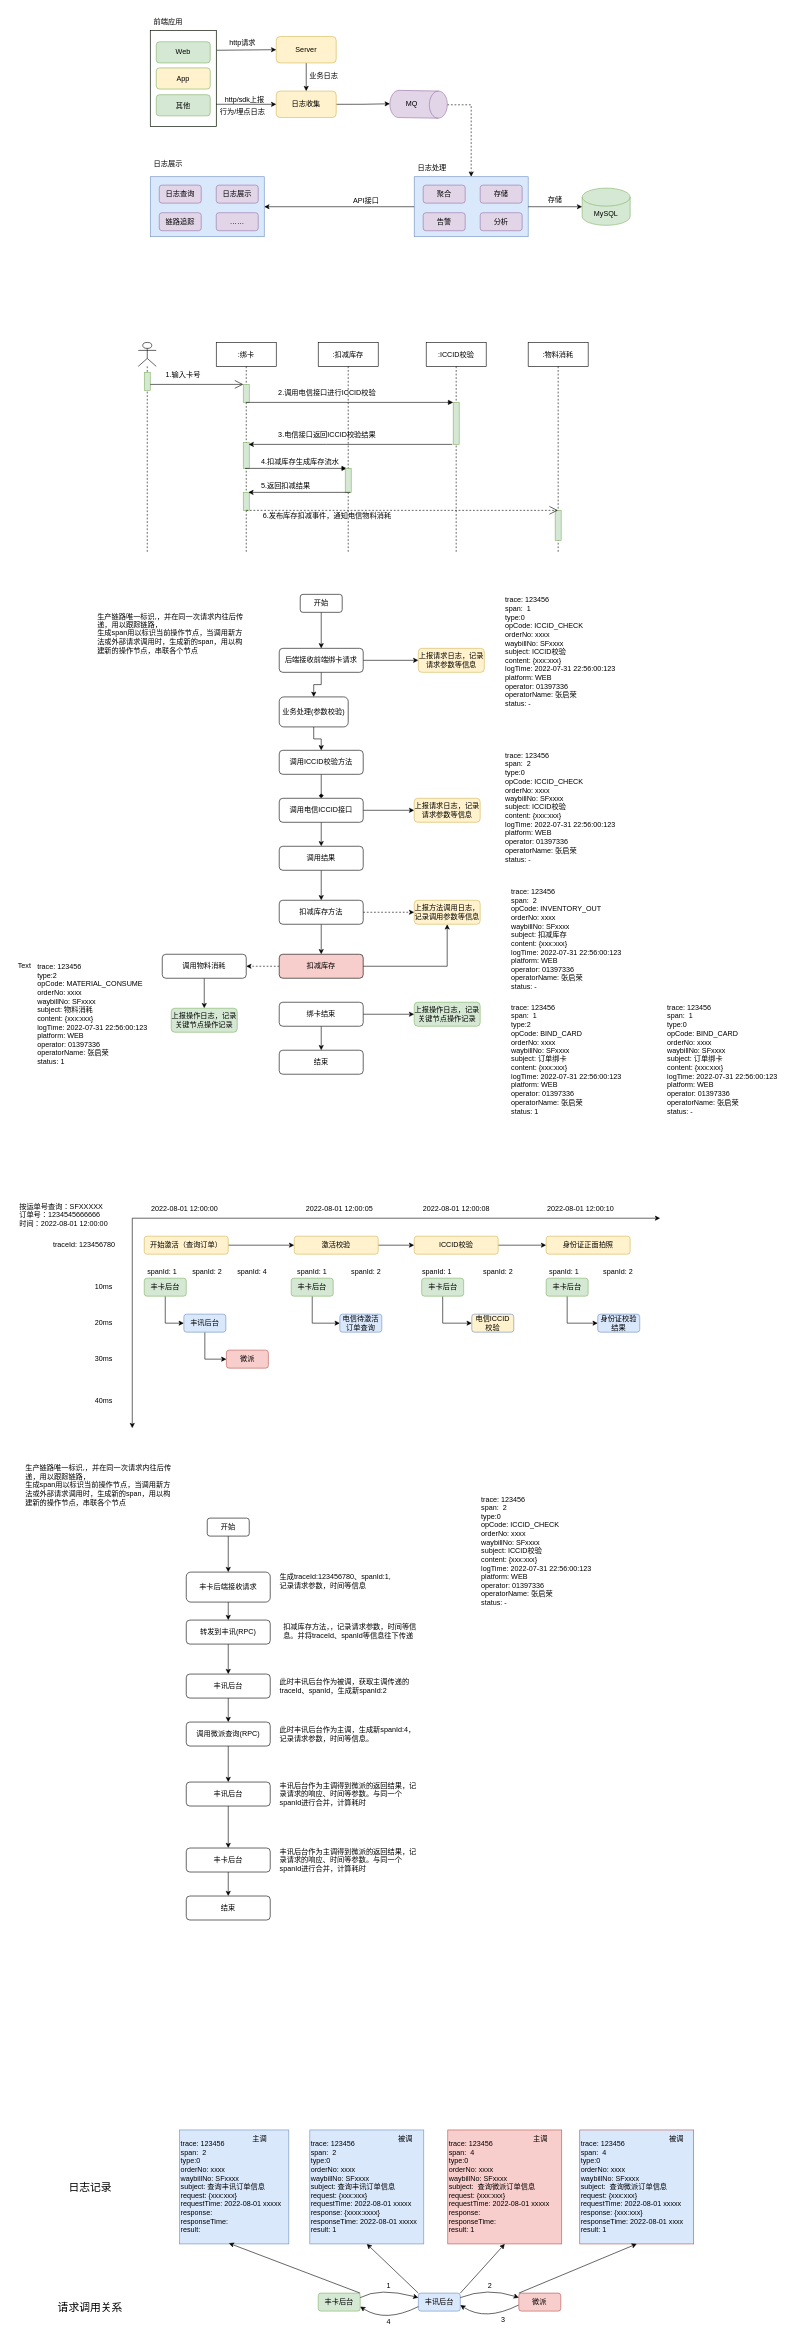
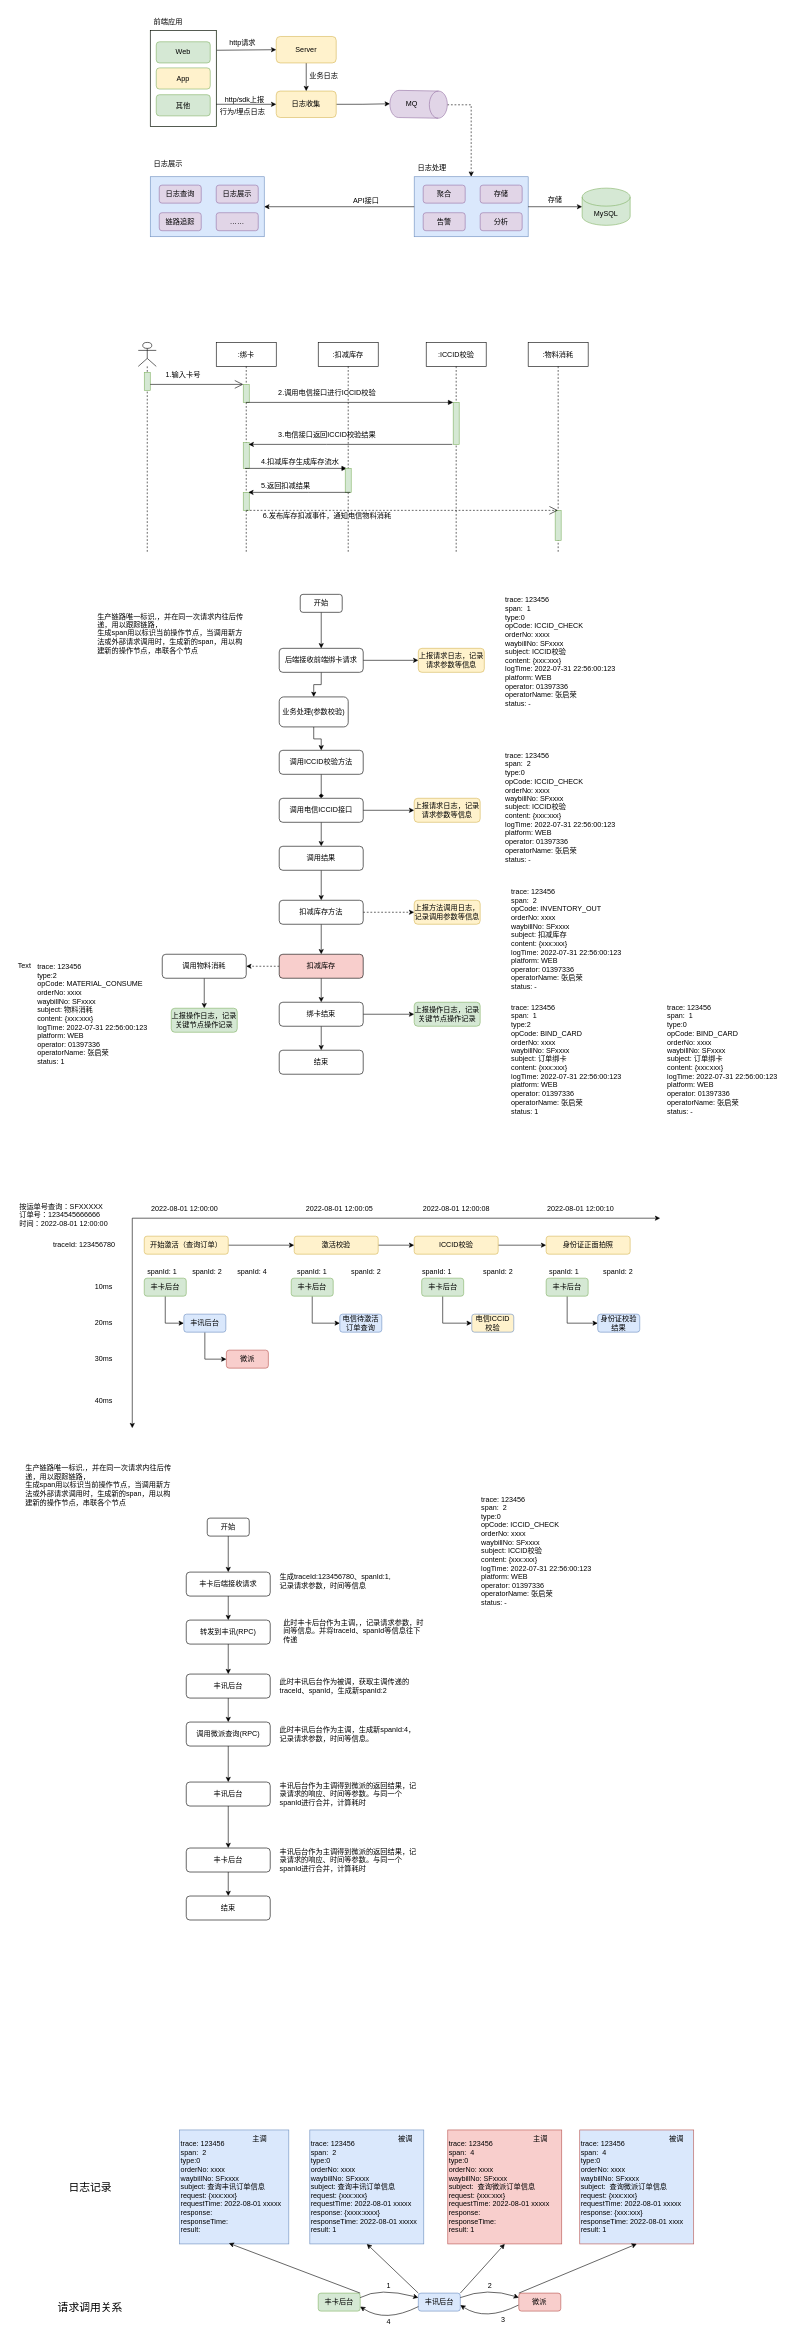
(447, 929) -> (321, 996)
(228, 1587) -> (228, 1584)
(355, 1631) -> (355, 1631)
